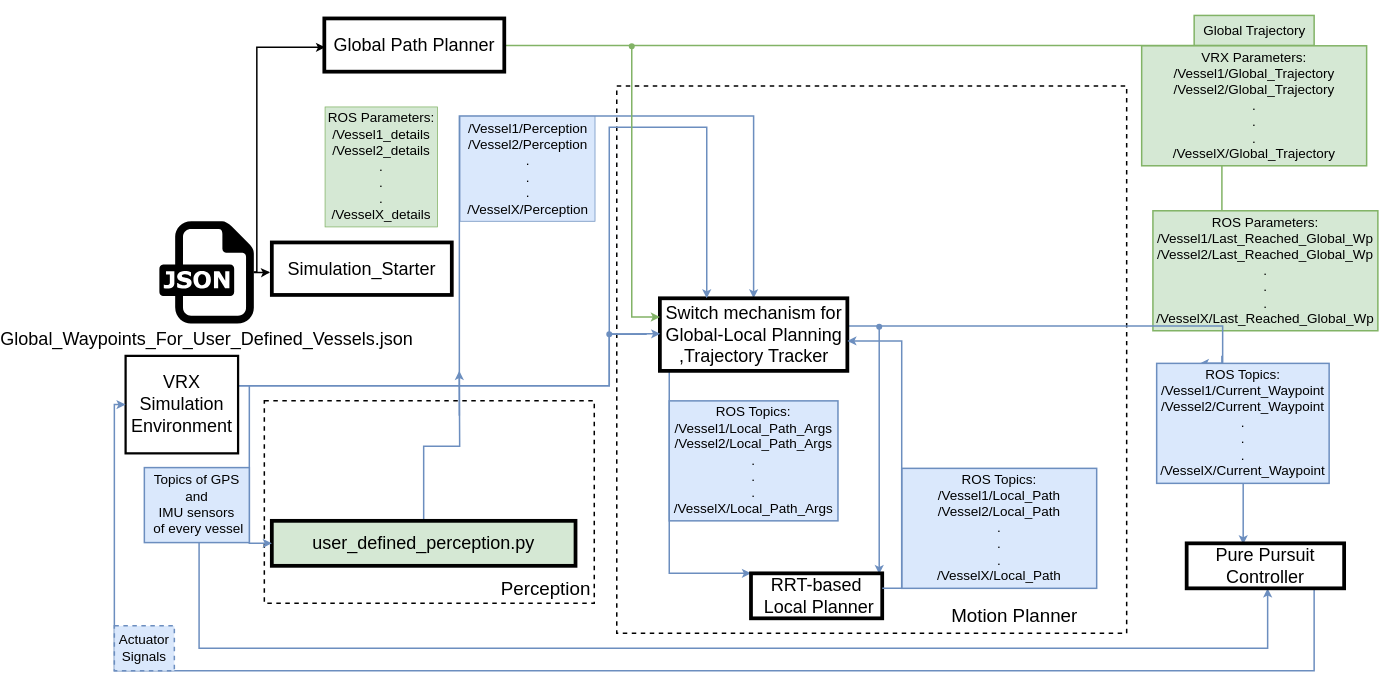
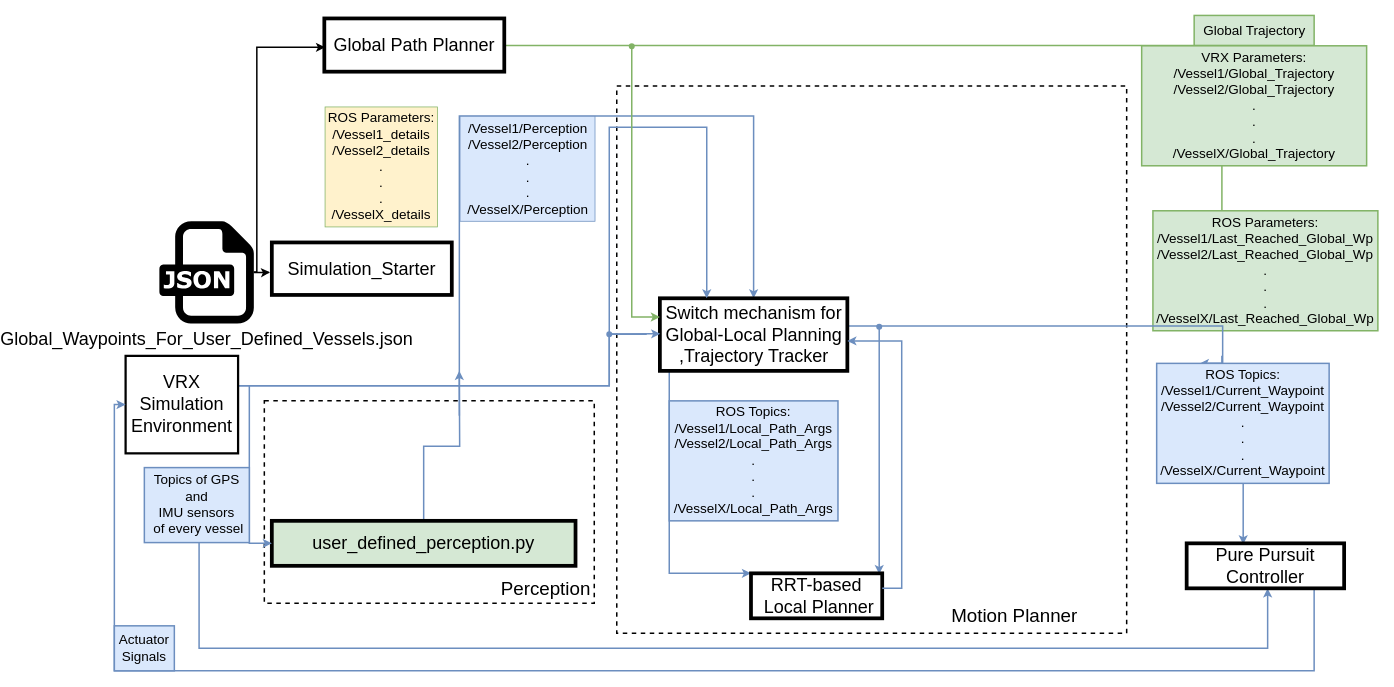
(381, 167) -> (381, 167)
(999, 528) -> none
(144, 648) -> (144, 648)
